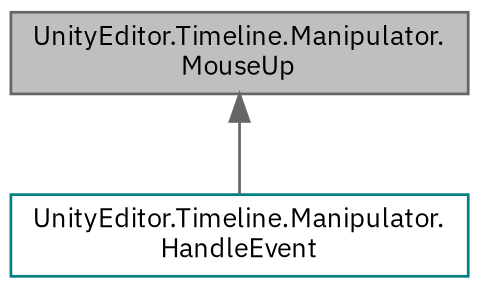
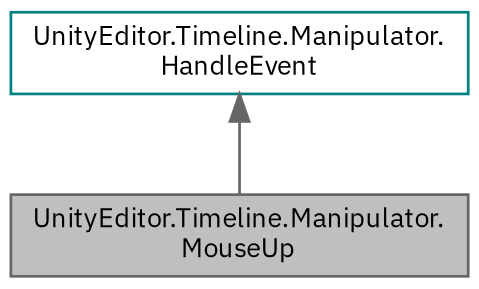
(240, 158) -> (240, 158)
